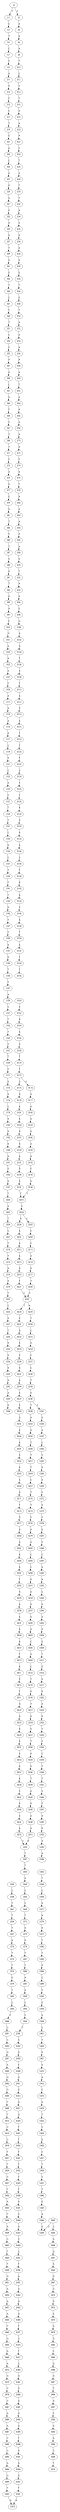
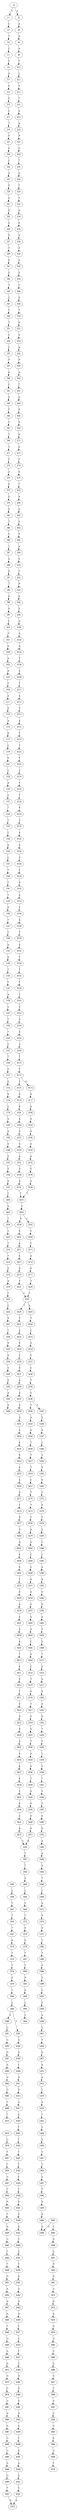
none -> (19, 988)
none -> (42, 1865)
(22, 2027) -> (15, 2021)
(7, 2126) -> none
